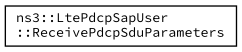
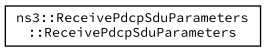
(121, 26) -> (133, 26)
